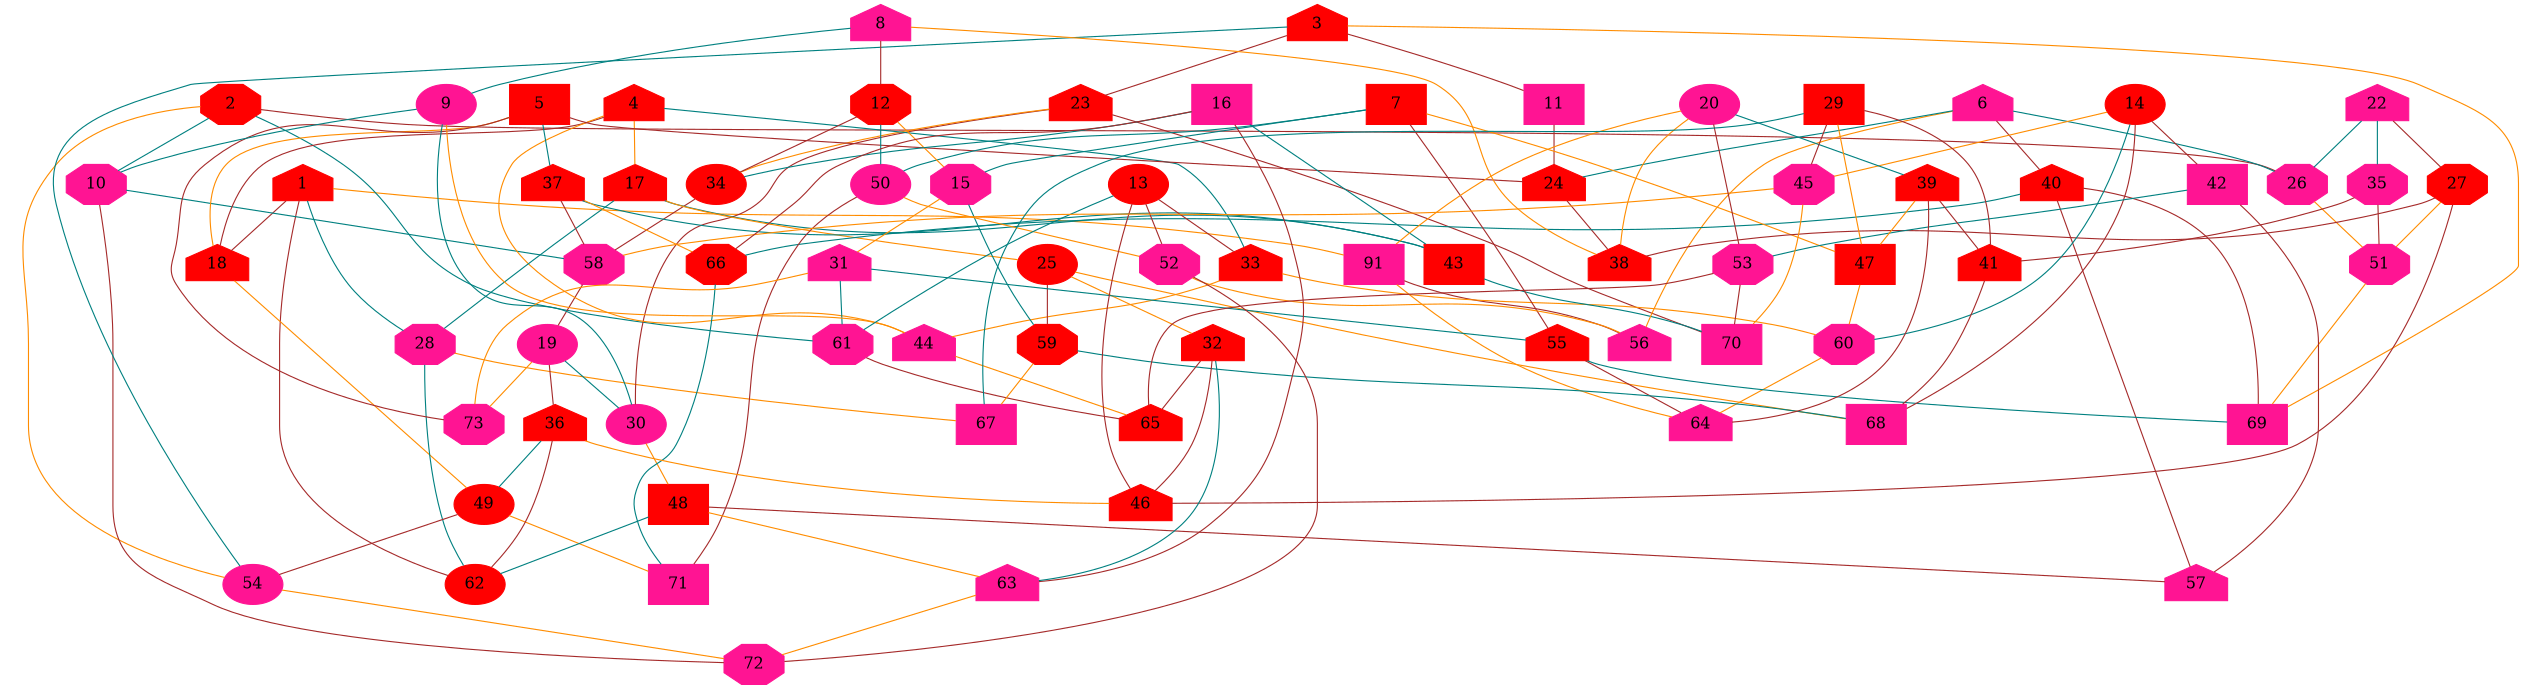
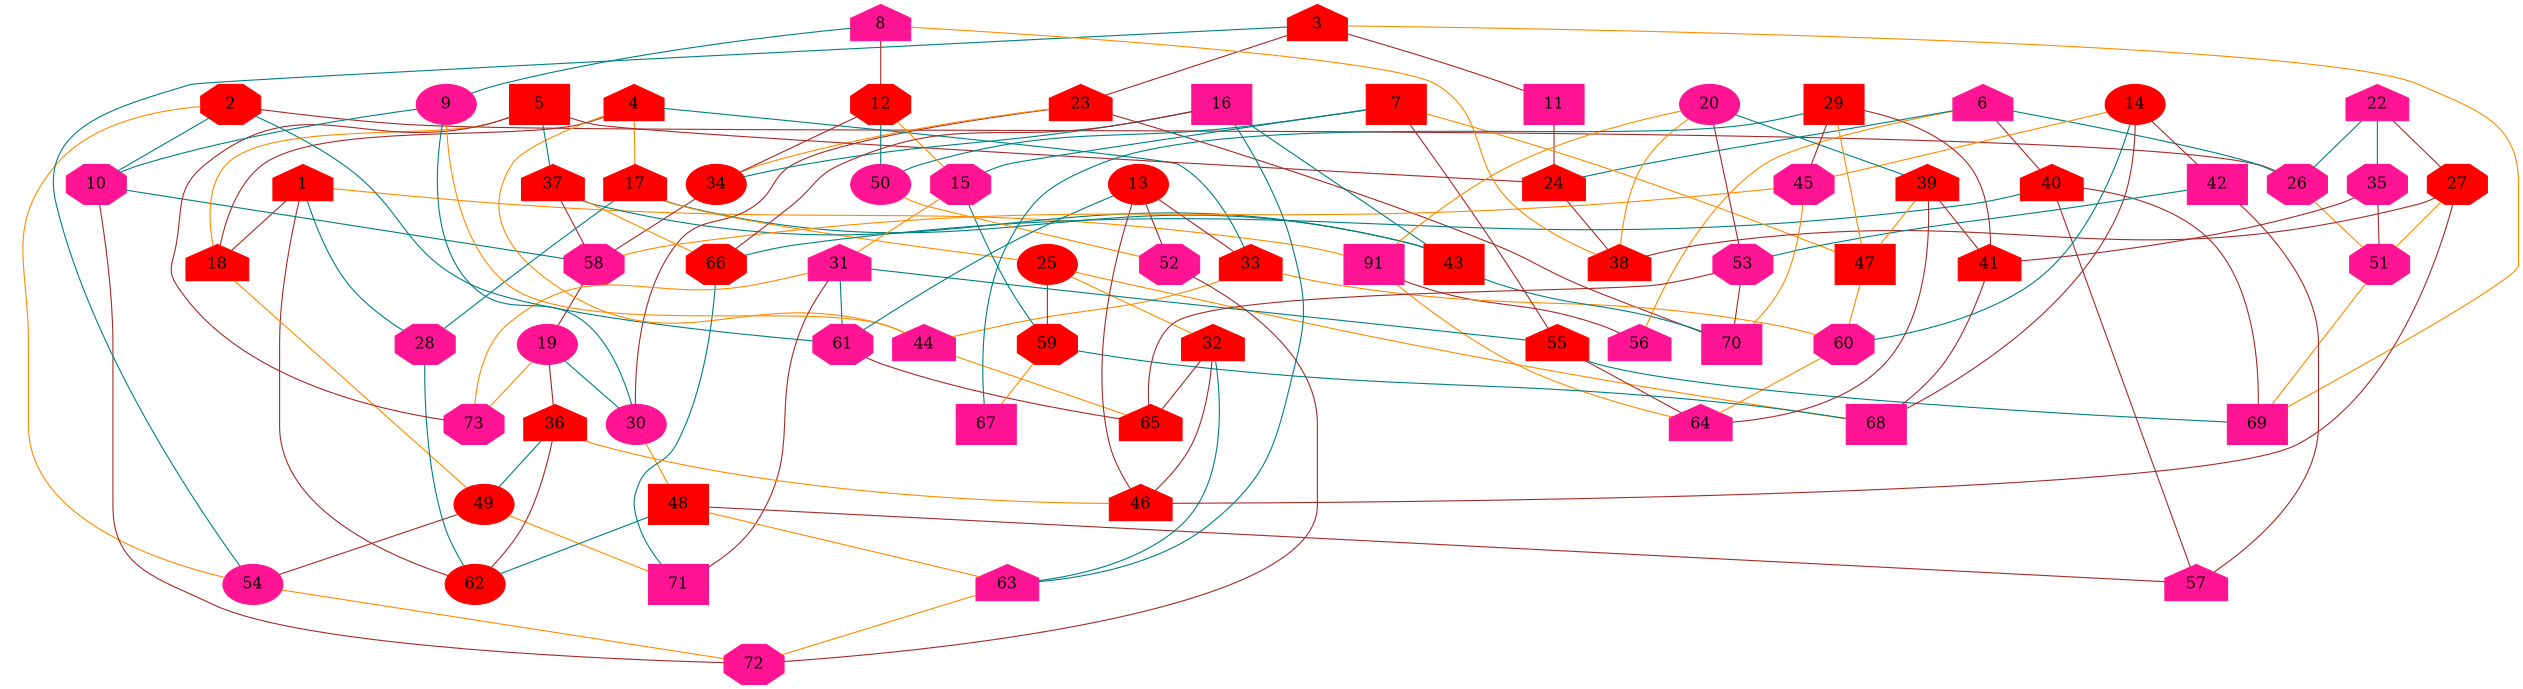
(1406, 305) -> none
(753, 367) -> (784, 433)
(704, 394) -> none
(1281, 419) -> (1281, 419)
